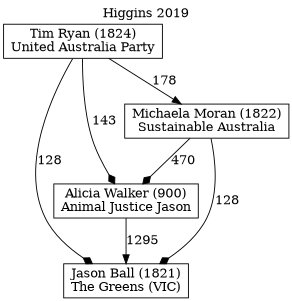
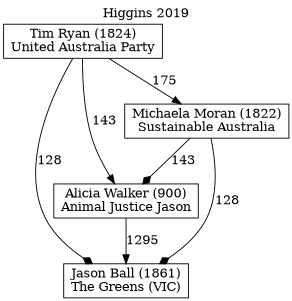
(165, 81) -> (165, 81)
(87, 119) -> (87, 119)
(183, 161) -> (183, 161)
(126, 281) -> (126, 281)
